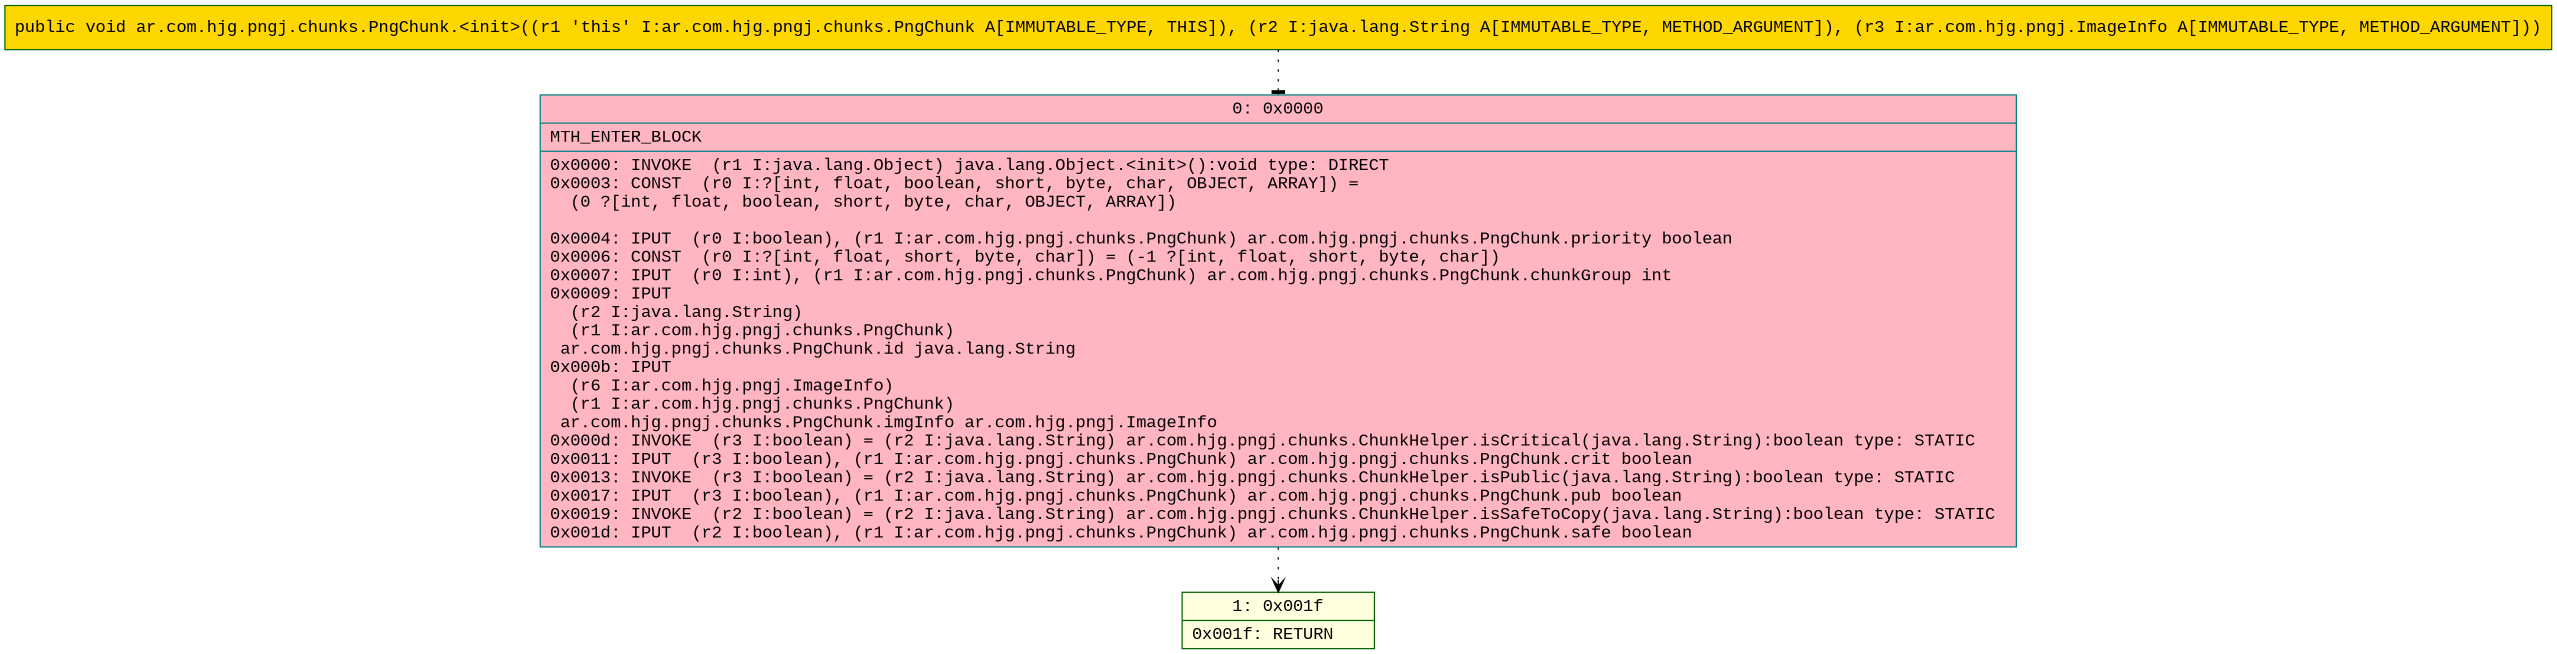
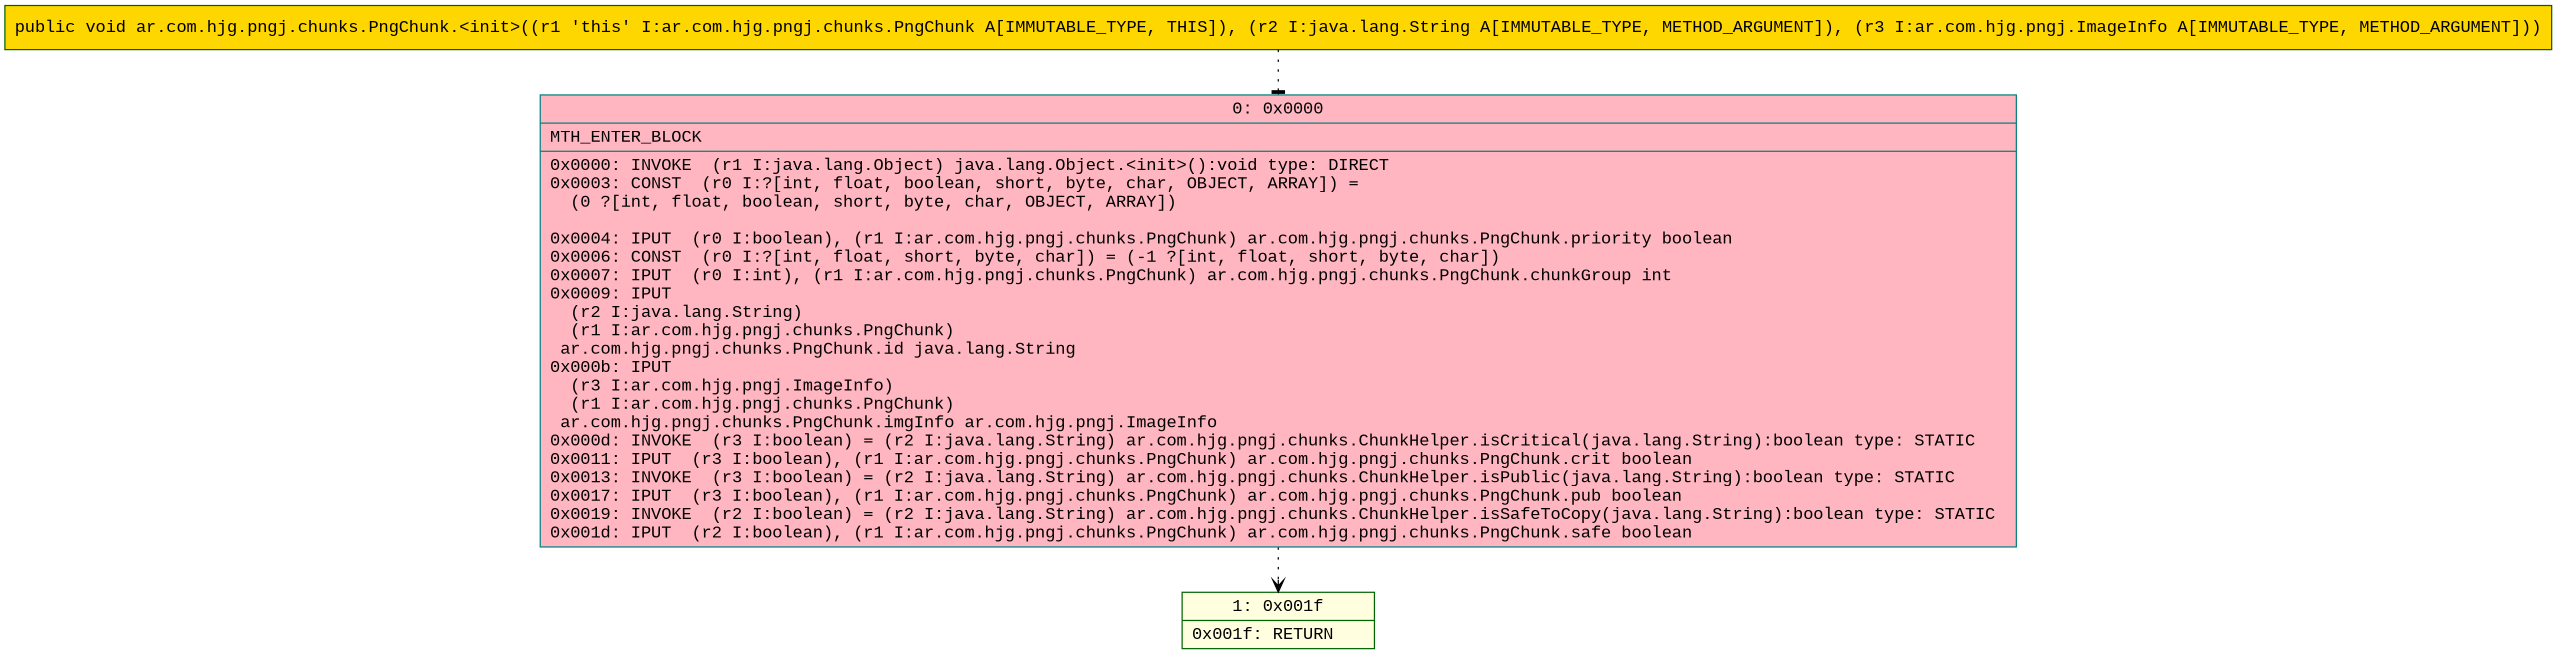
(722, 385) -> (722, 385)
